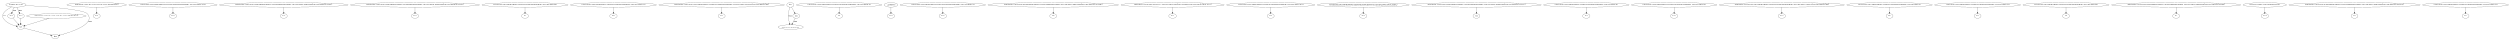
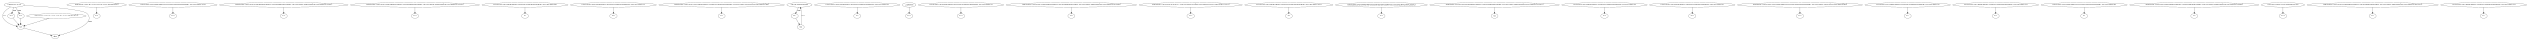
(788, 15) -> (797, 10)
